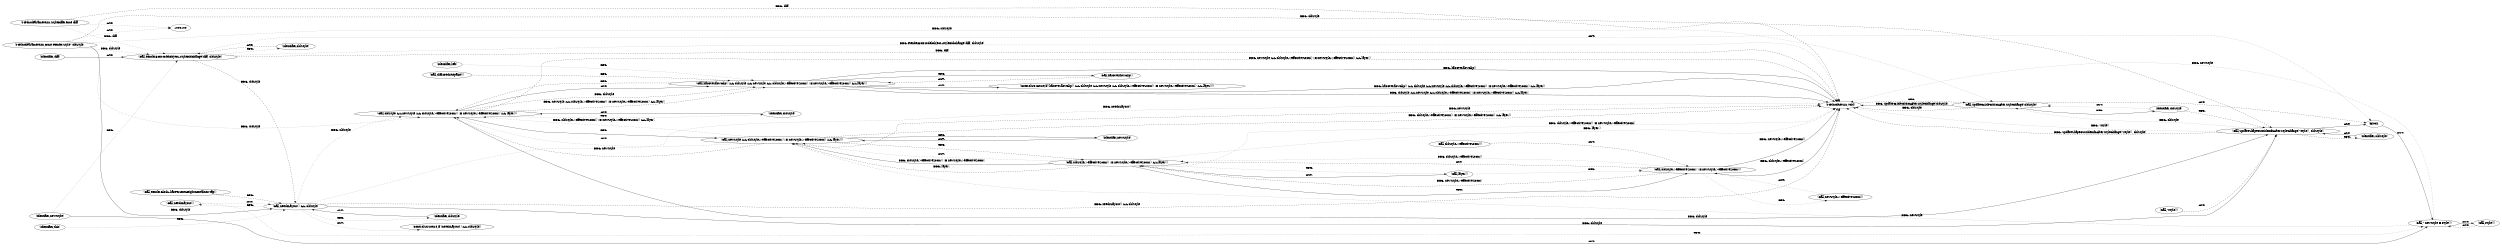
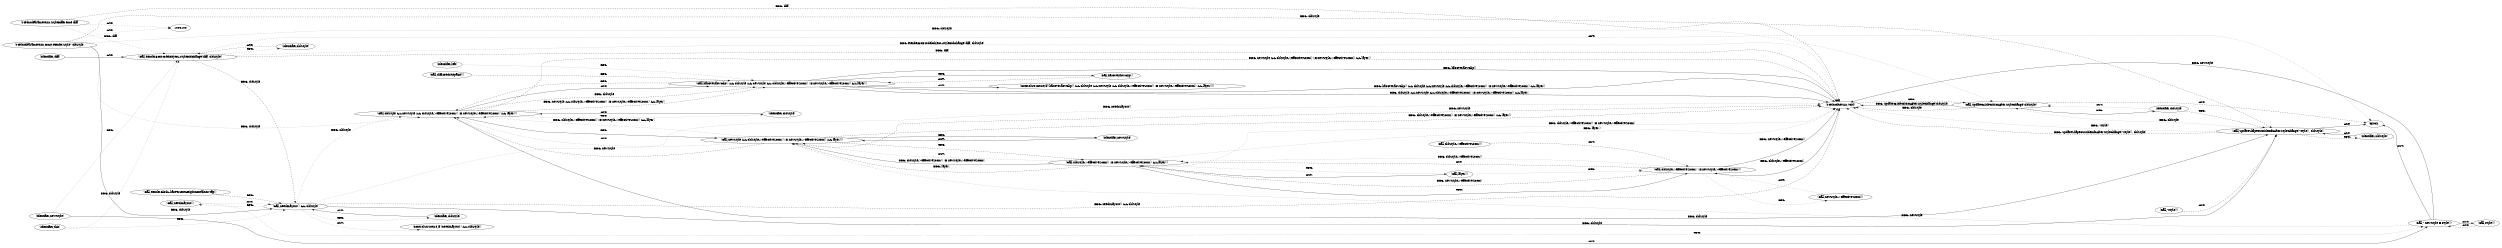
(113, 51) -> (137, 161)
(2182, 65) -> (2182, 65)
(2415, 166) -> (2407, 172)
